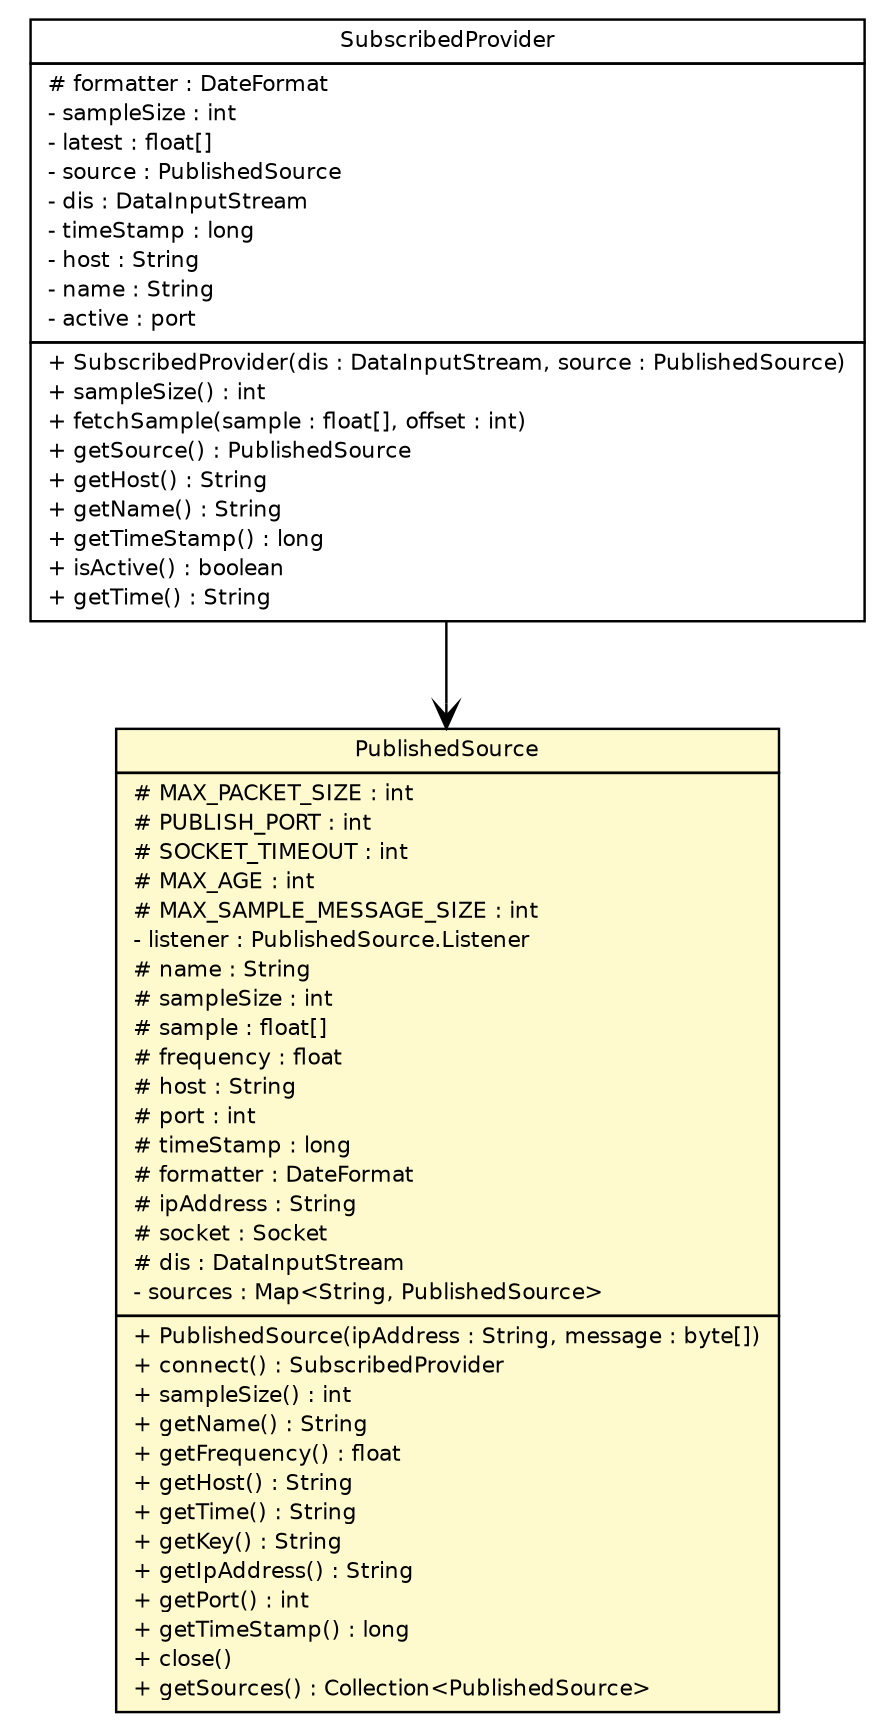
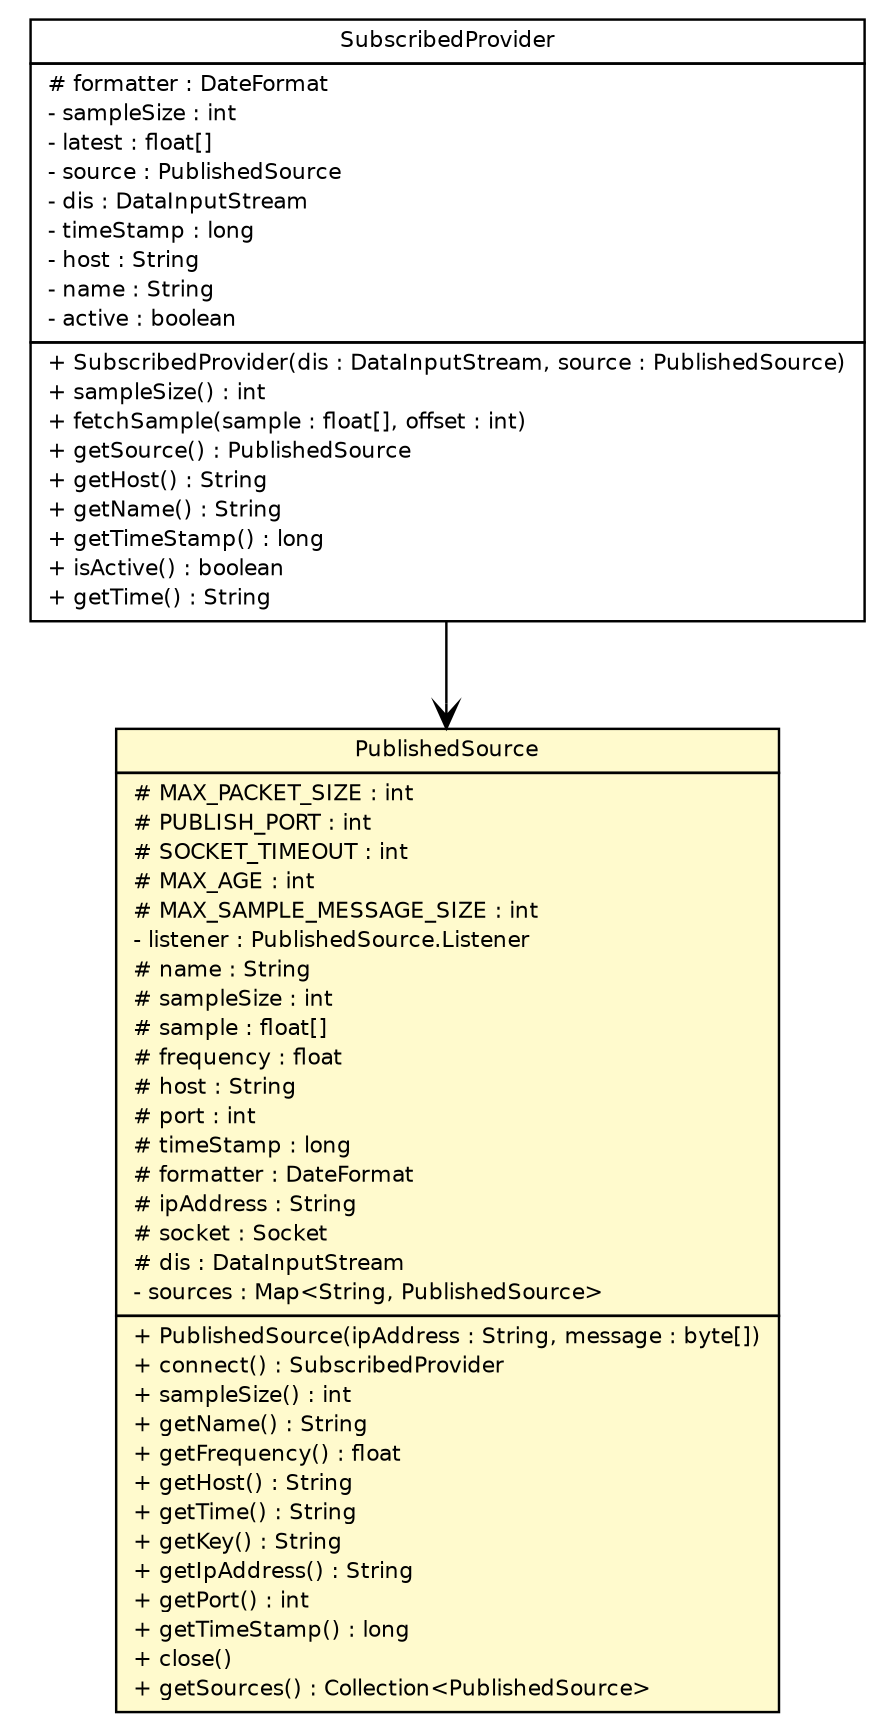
(122, 319) -> (143, 319)
